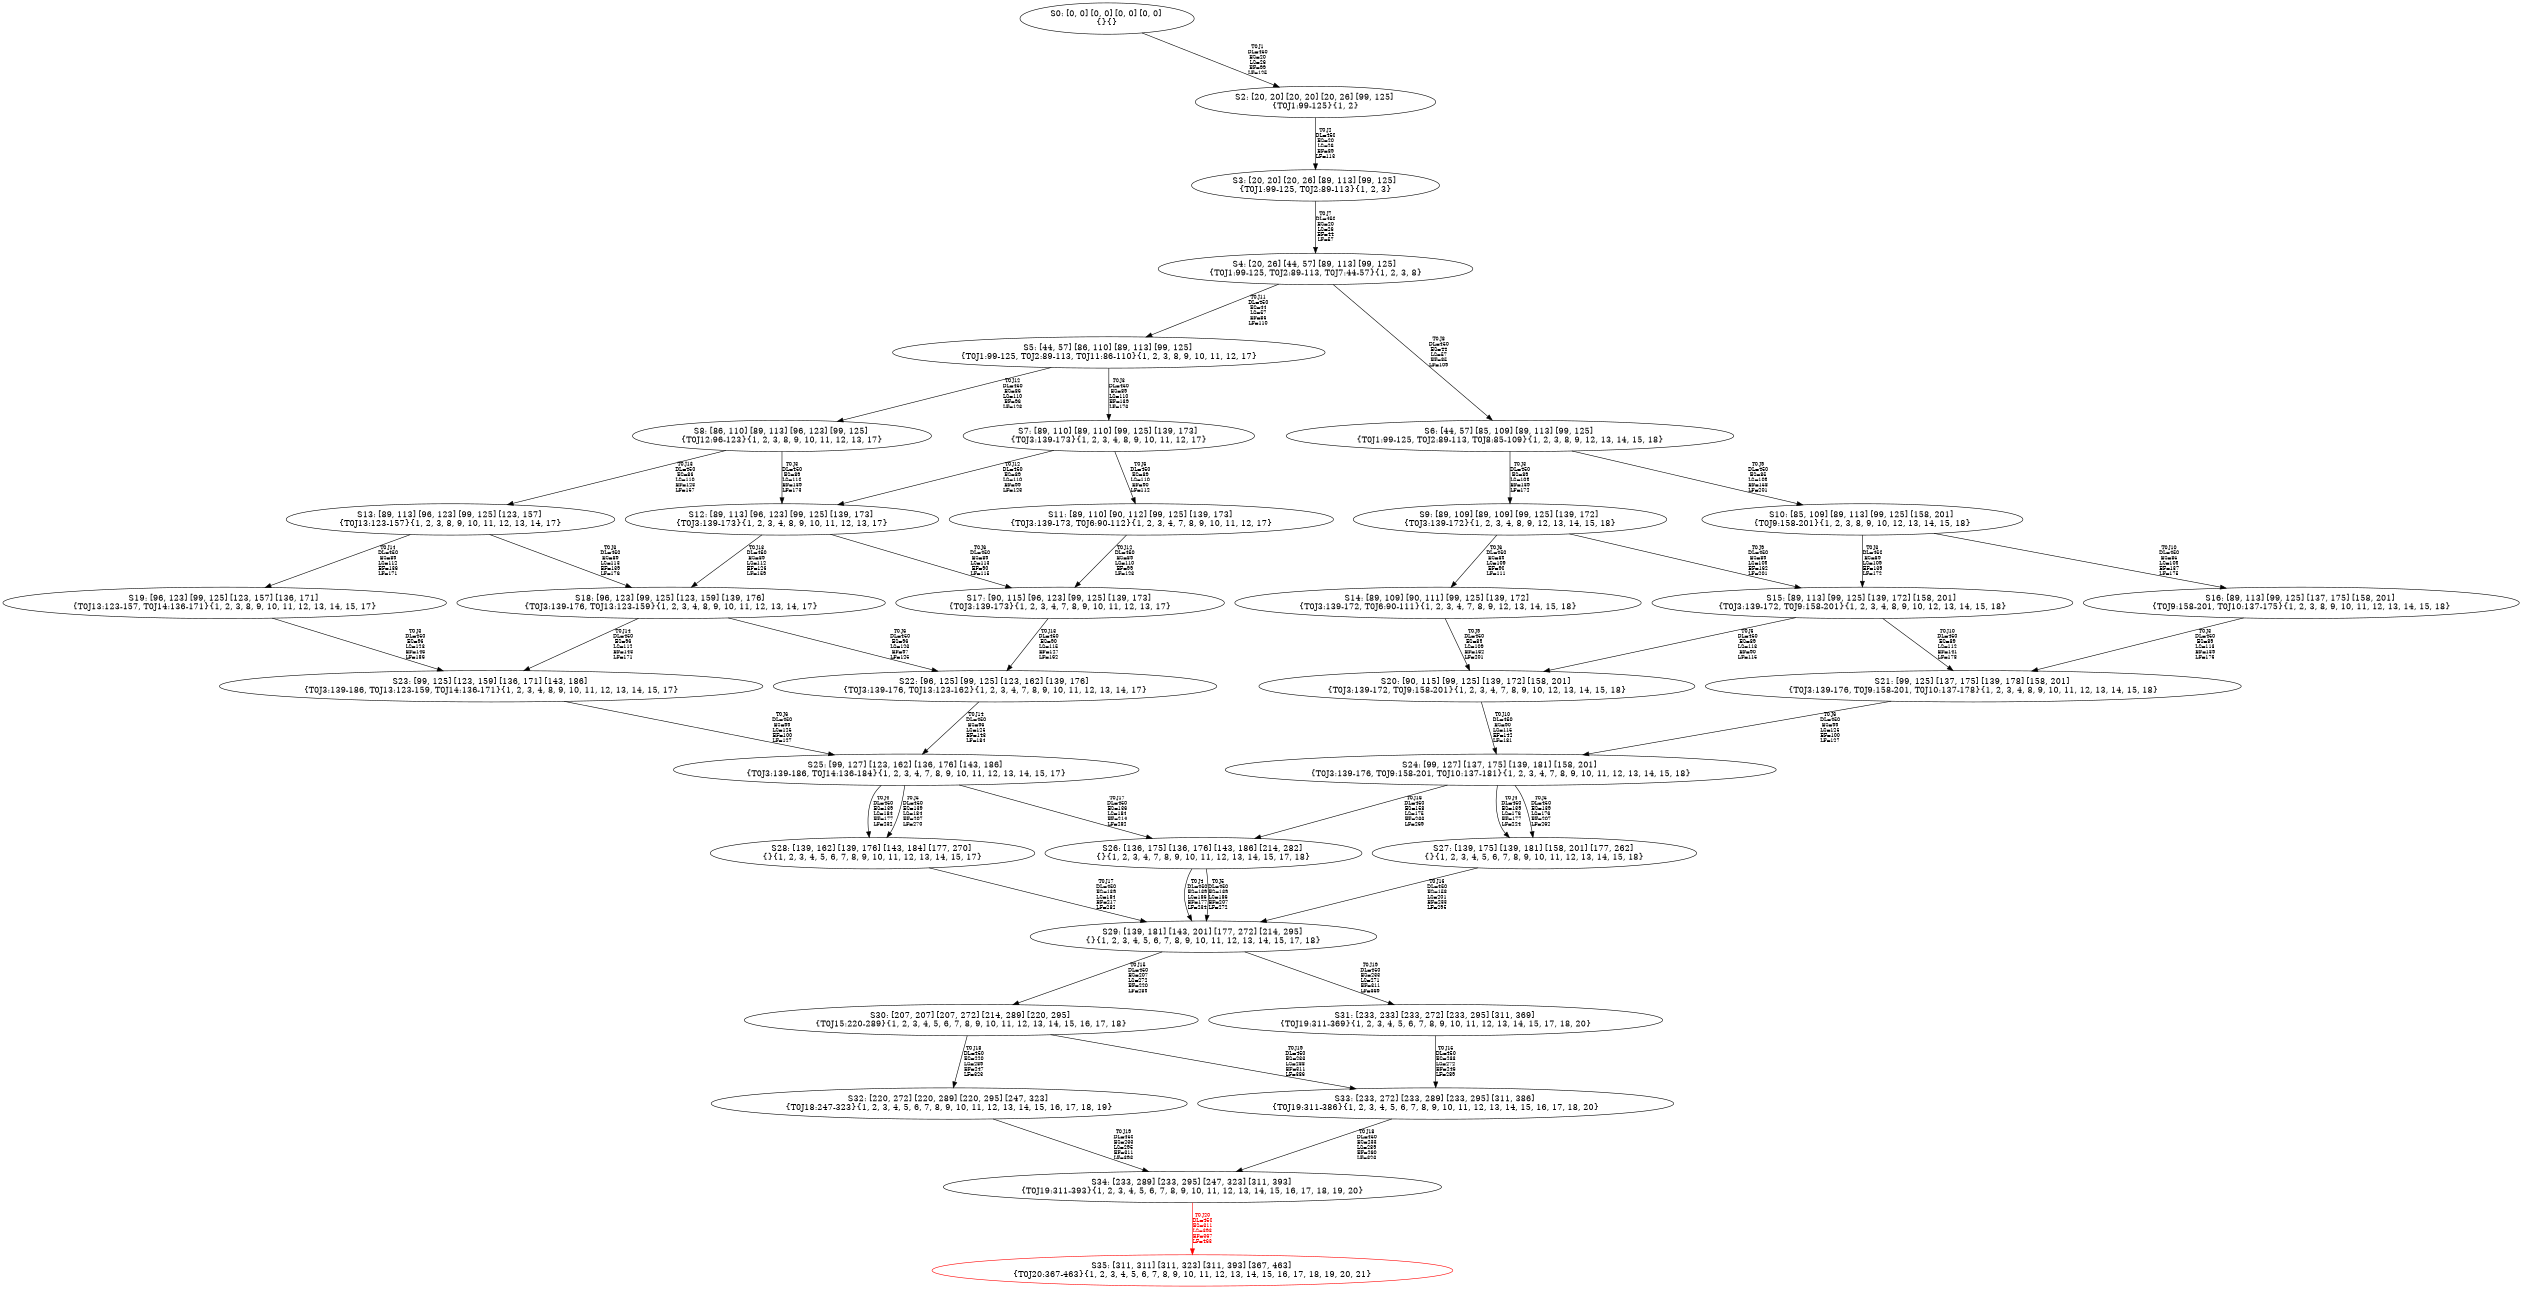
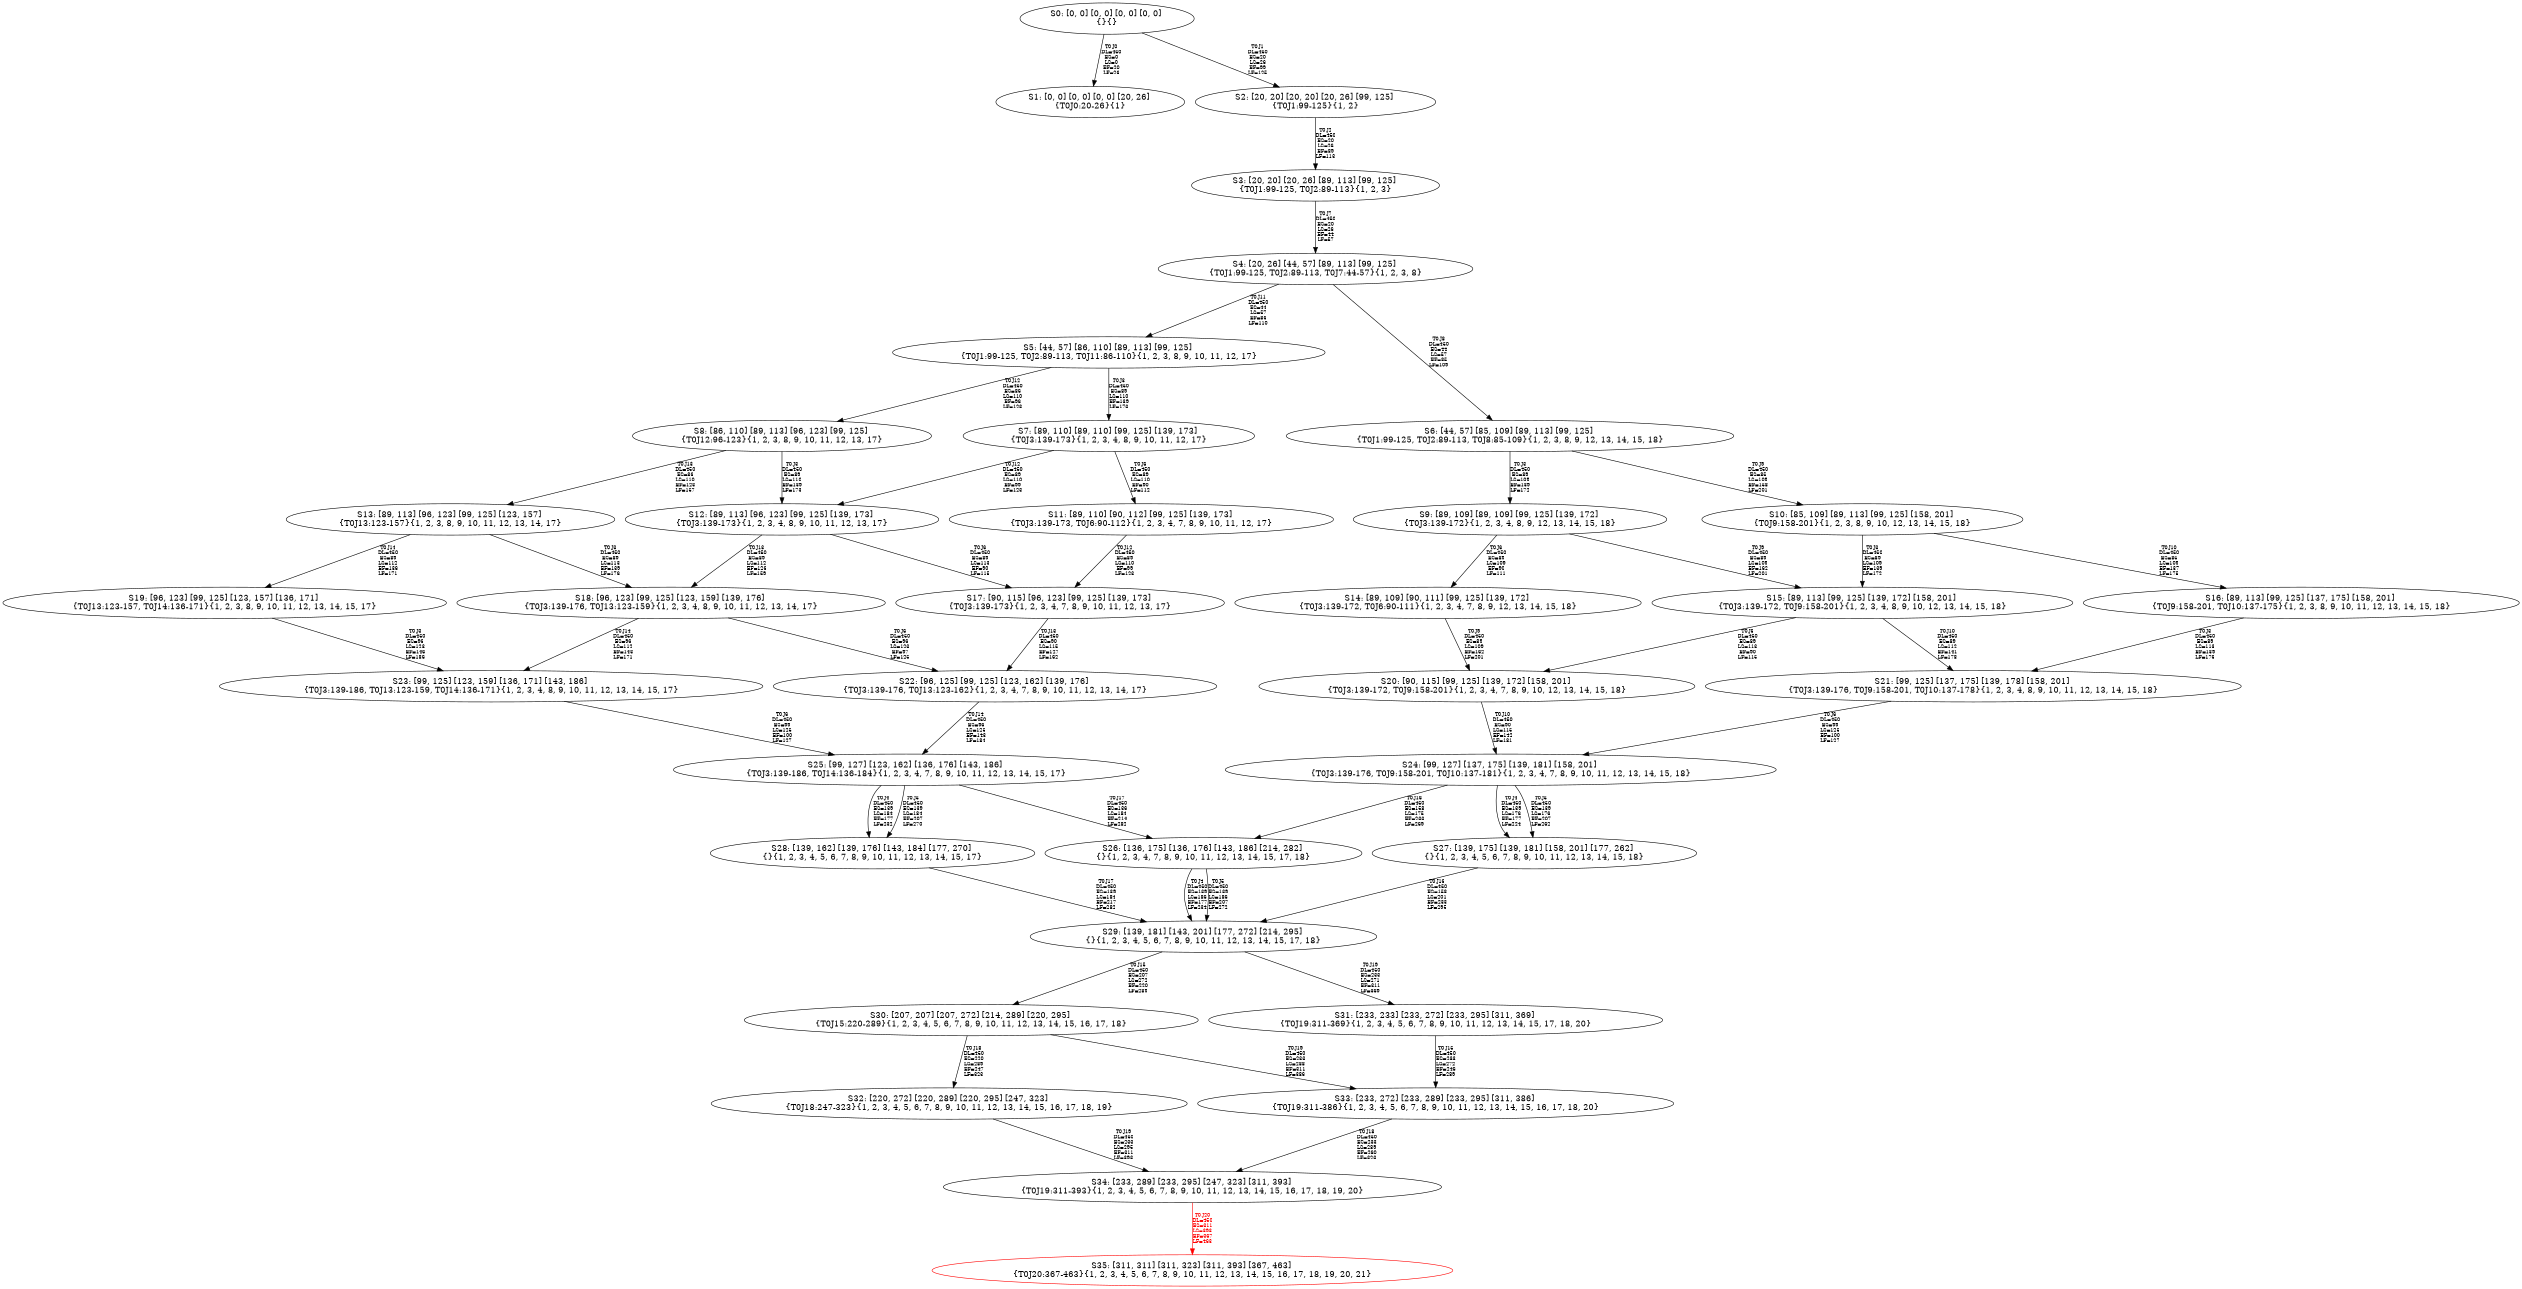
none -> (1090, 102)
